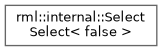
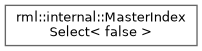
(81, 25) -> (101, 25)
